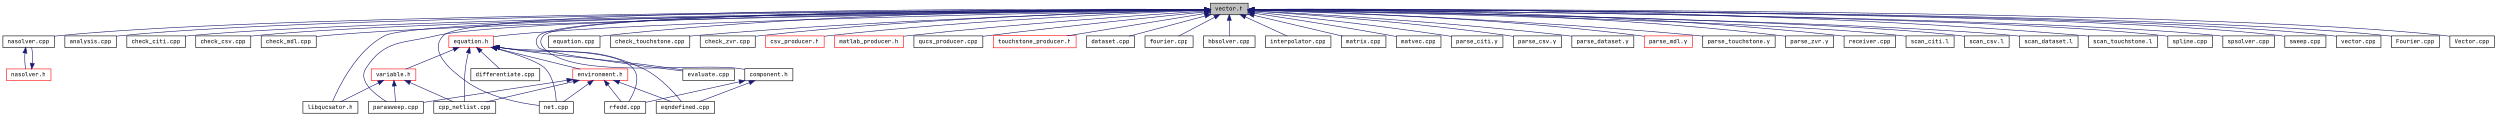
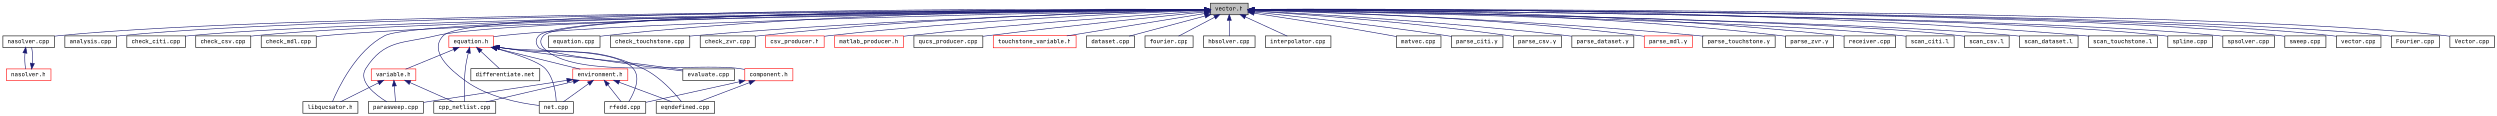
(1035, 42) -> (1035, 42)
(1364, 42) -> none
(505, 75) -> (505, 75)
(769, 75) -> (769, 75)
